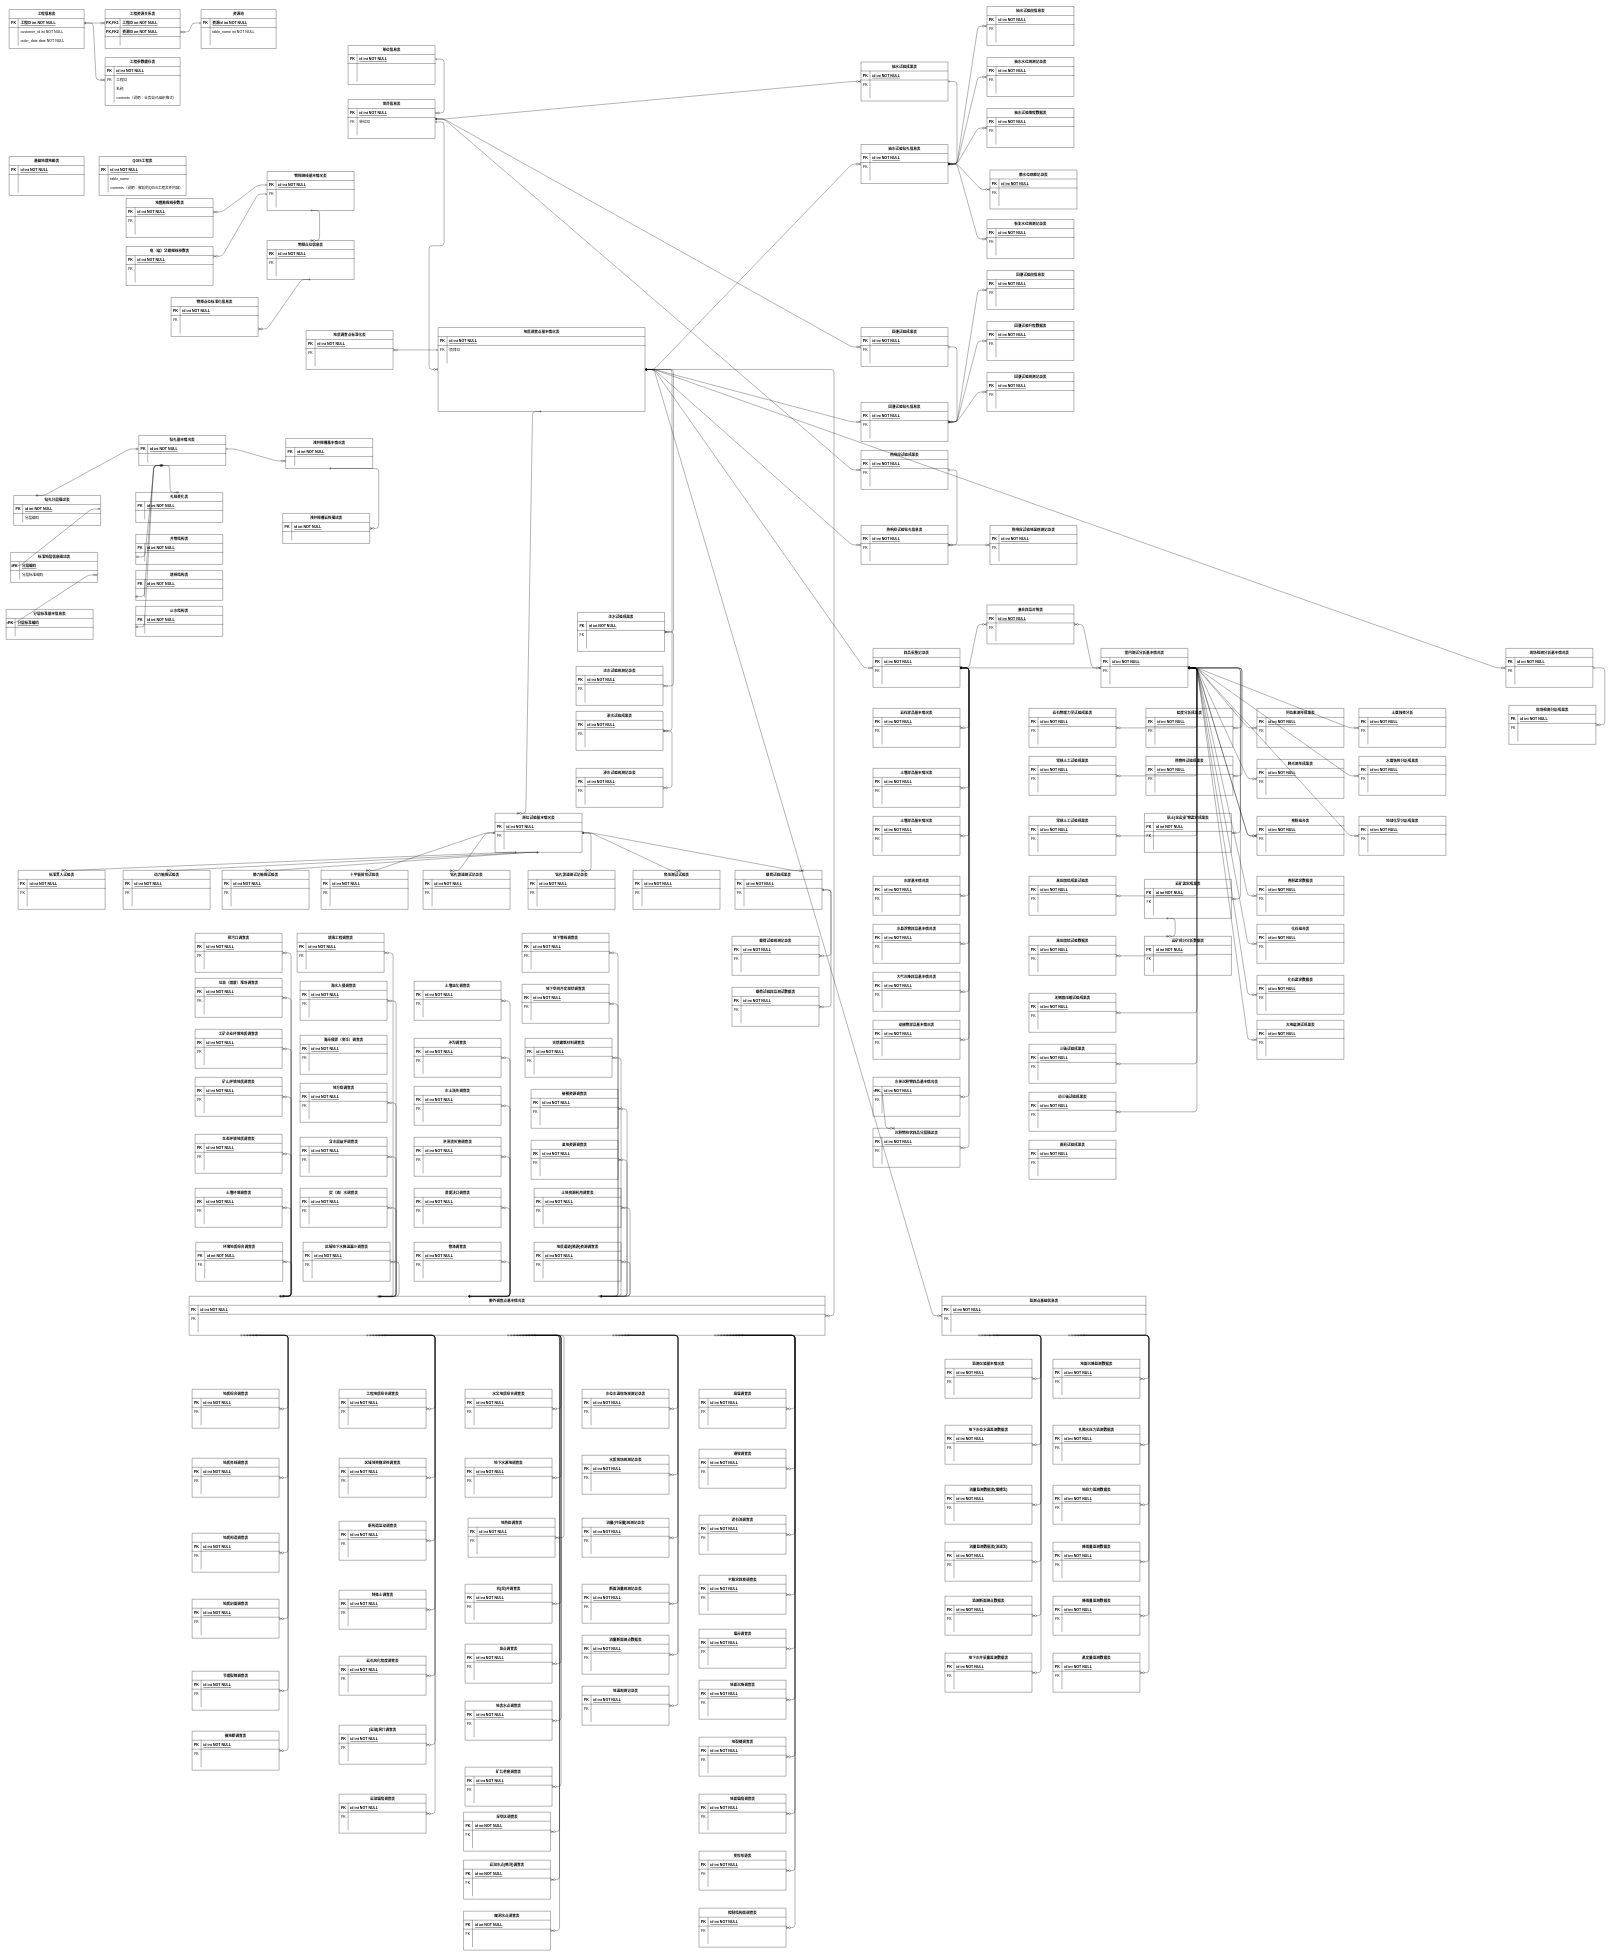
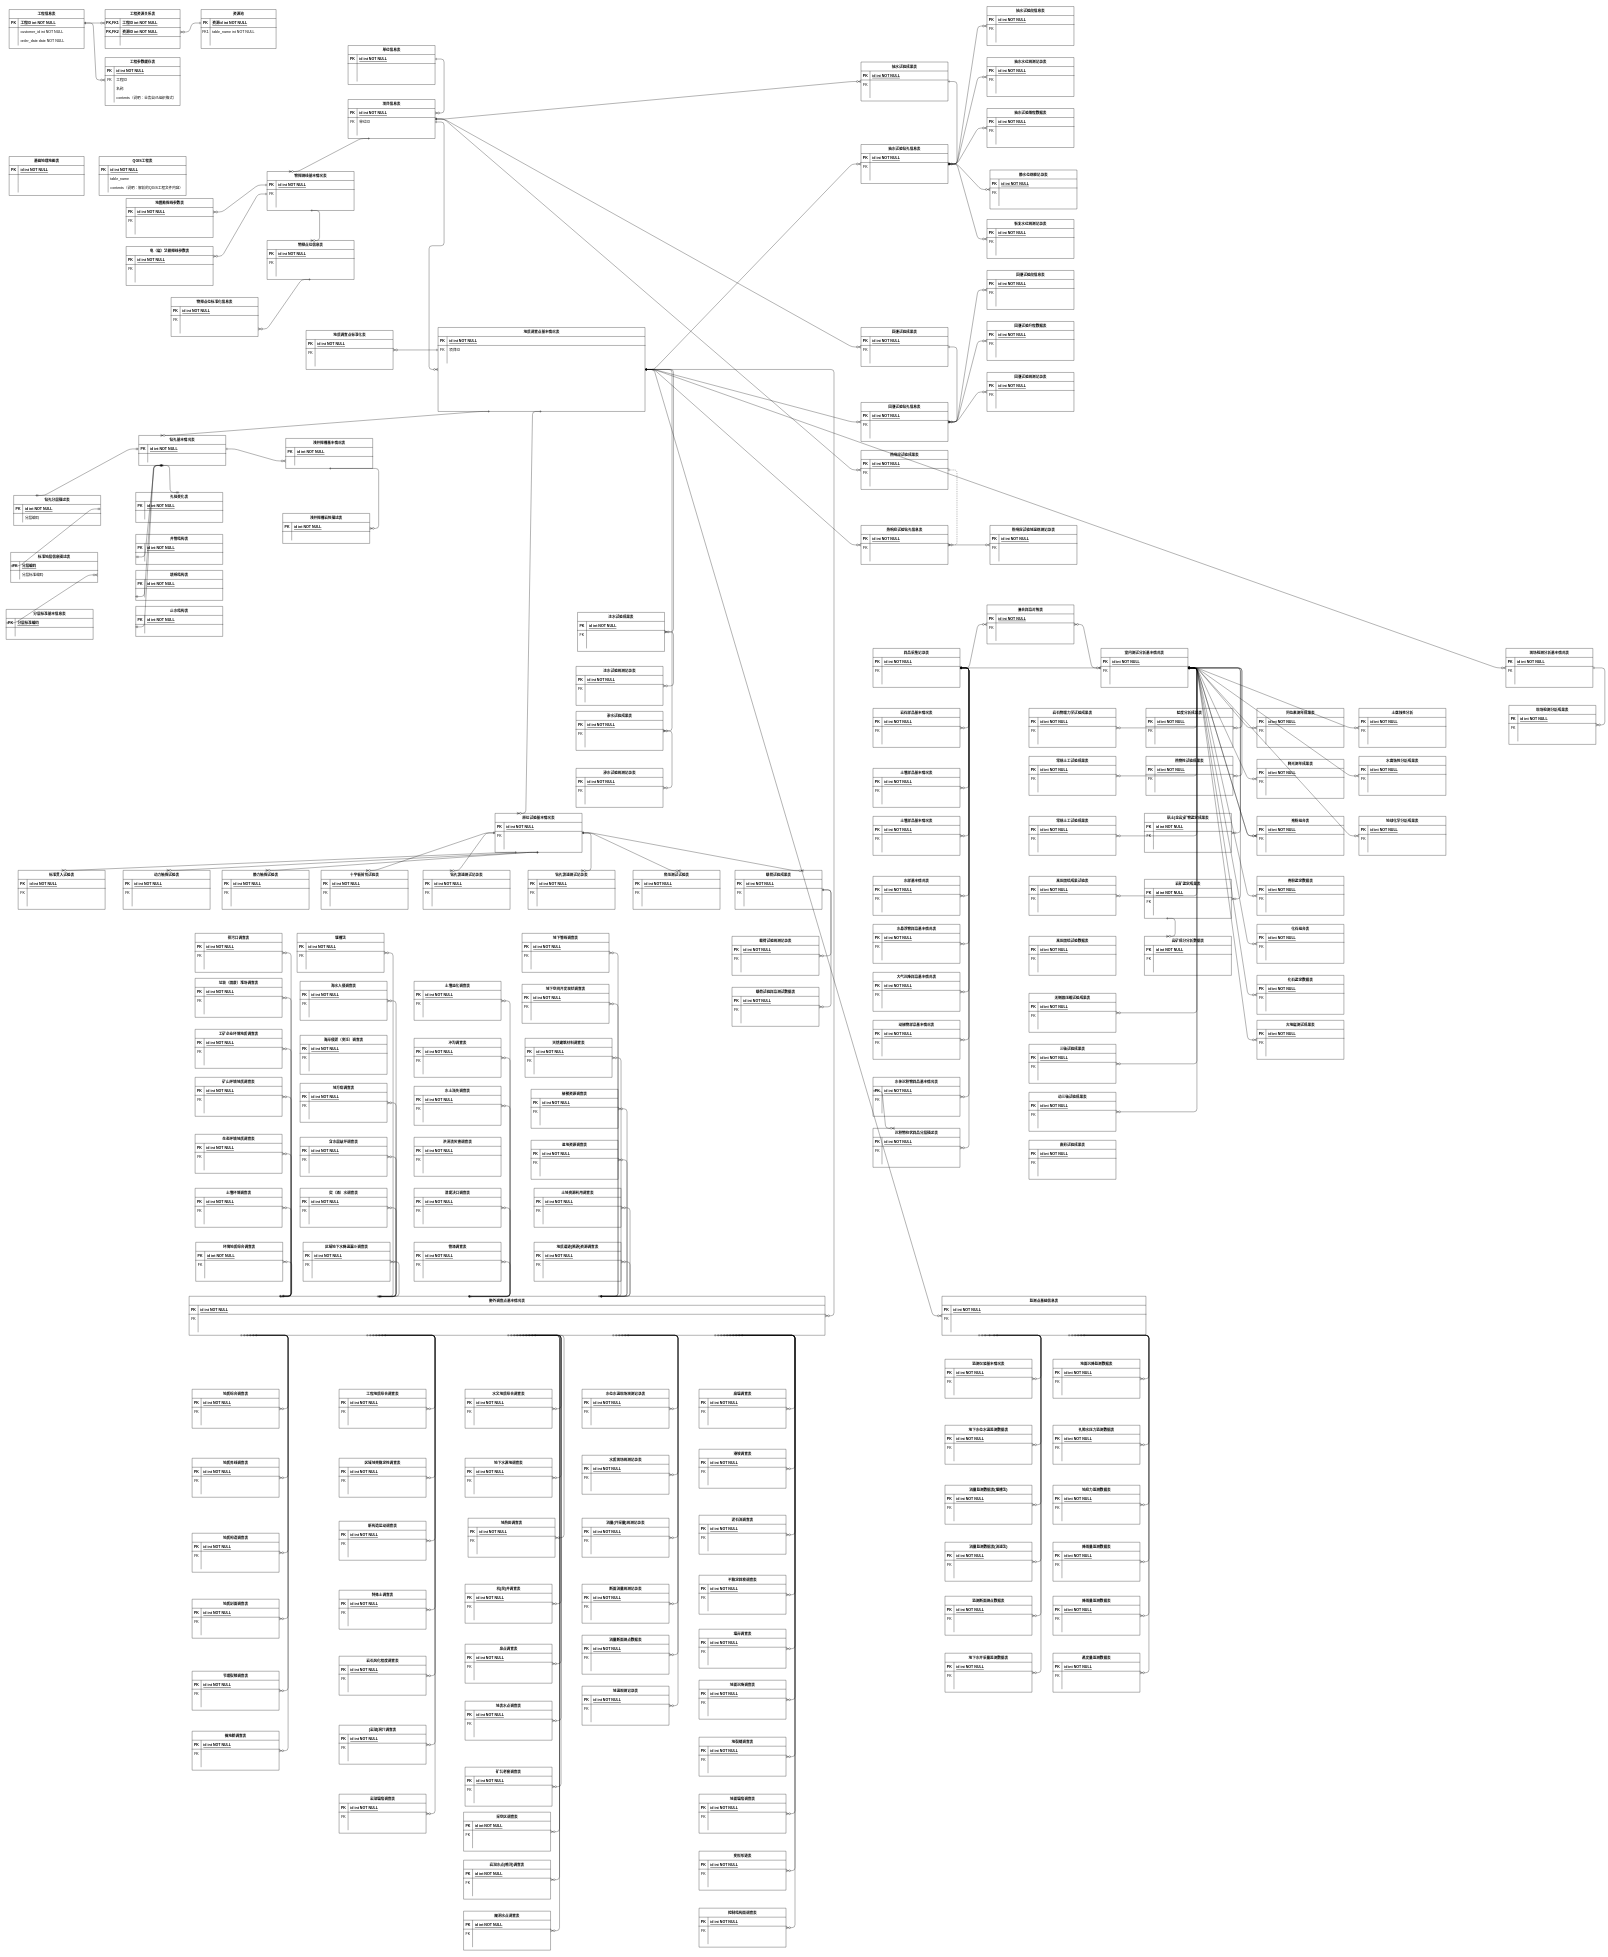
none -> (206, 32)
none -> (323, 158)
none -> (320, 424)
(957, 501) -> (957, 501)
(772, 537) -> none
(341, 938) -> (341, 938)
(1194, 956) -> none
(506, 1157) -> none
